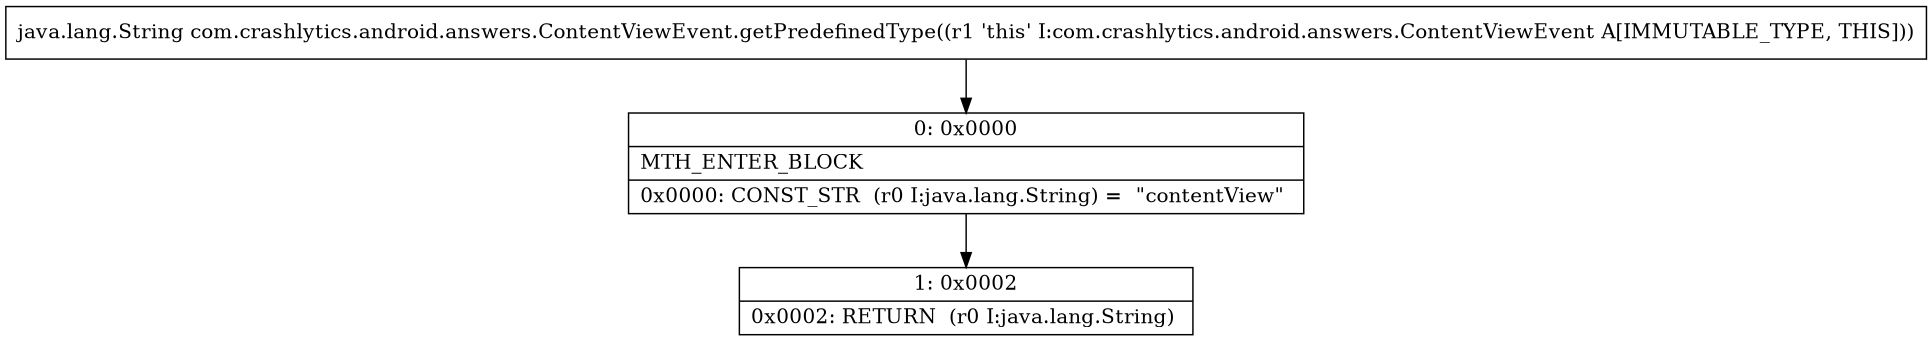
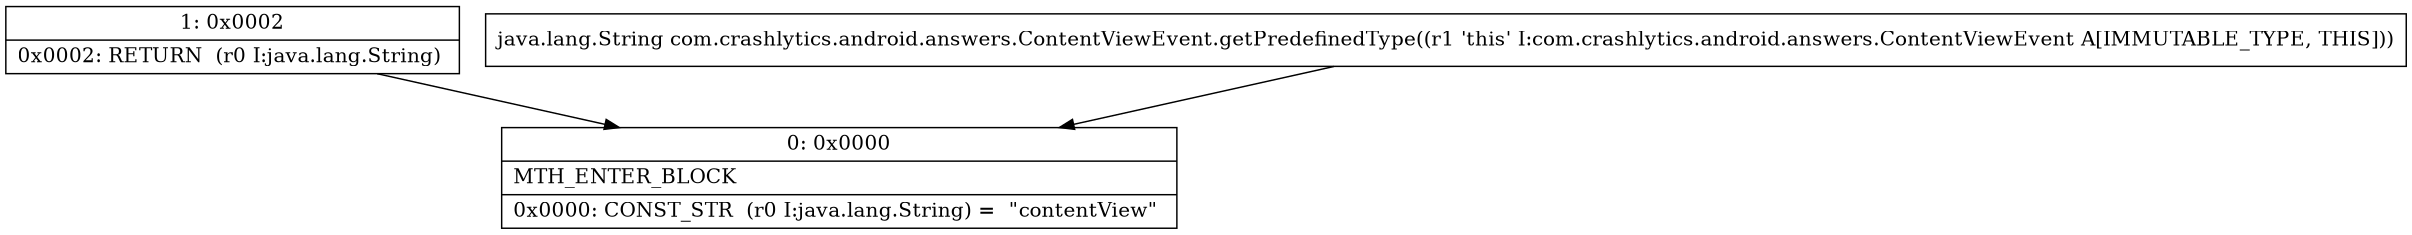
(966, 233) -> (491, 99)
